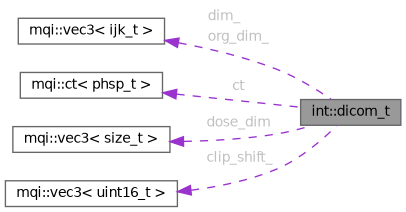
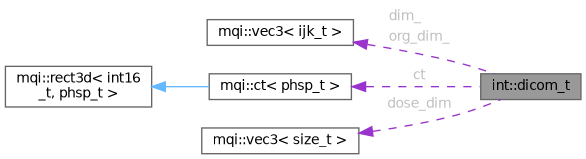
none -> (79, 87)
(91, 194) -> none
